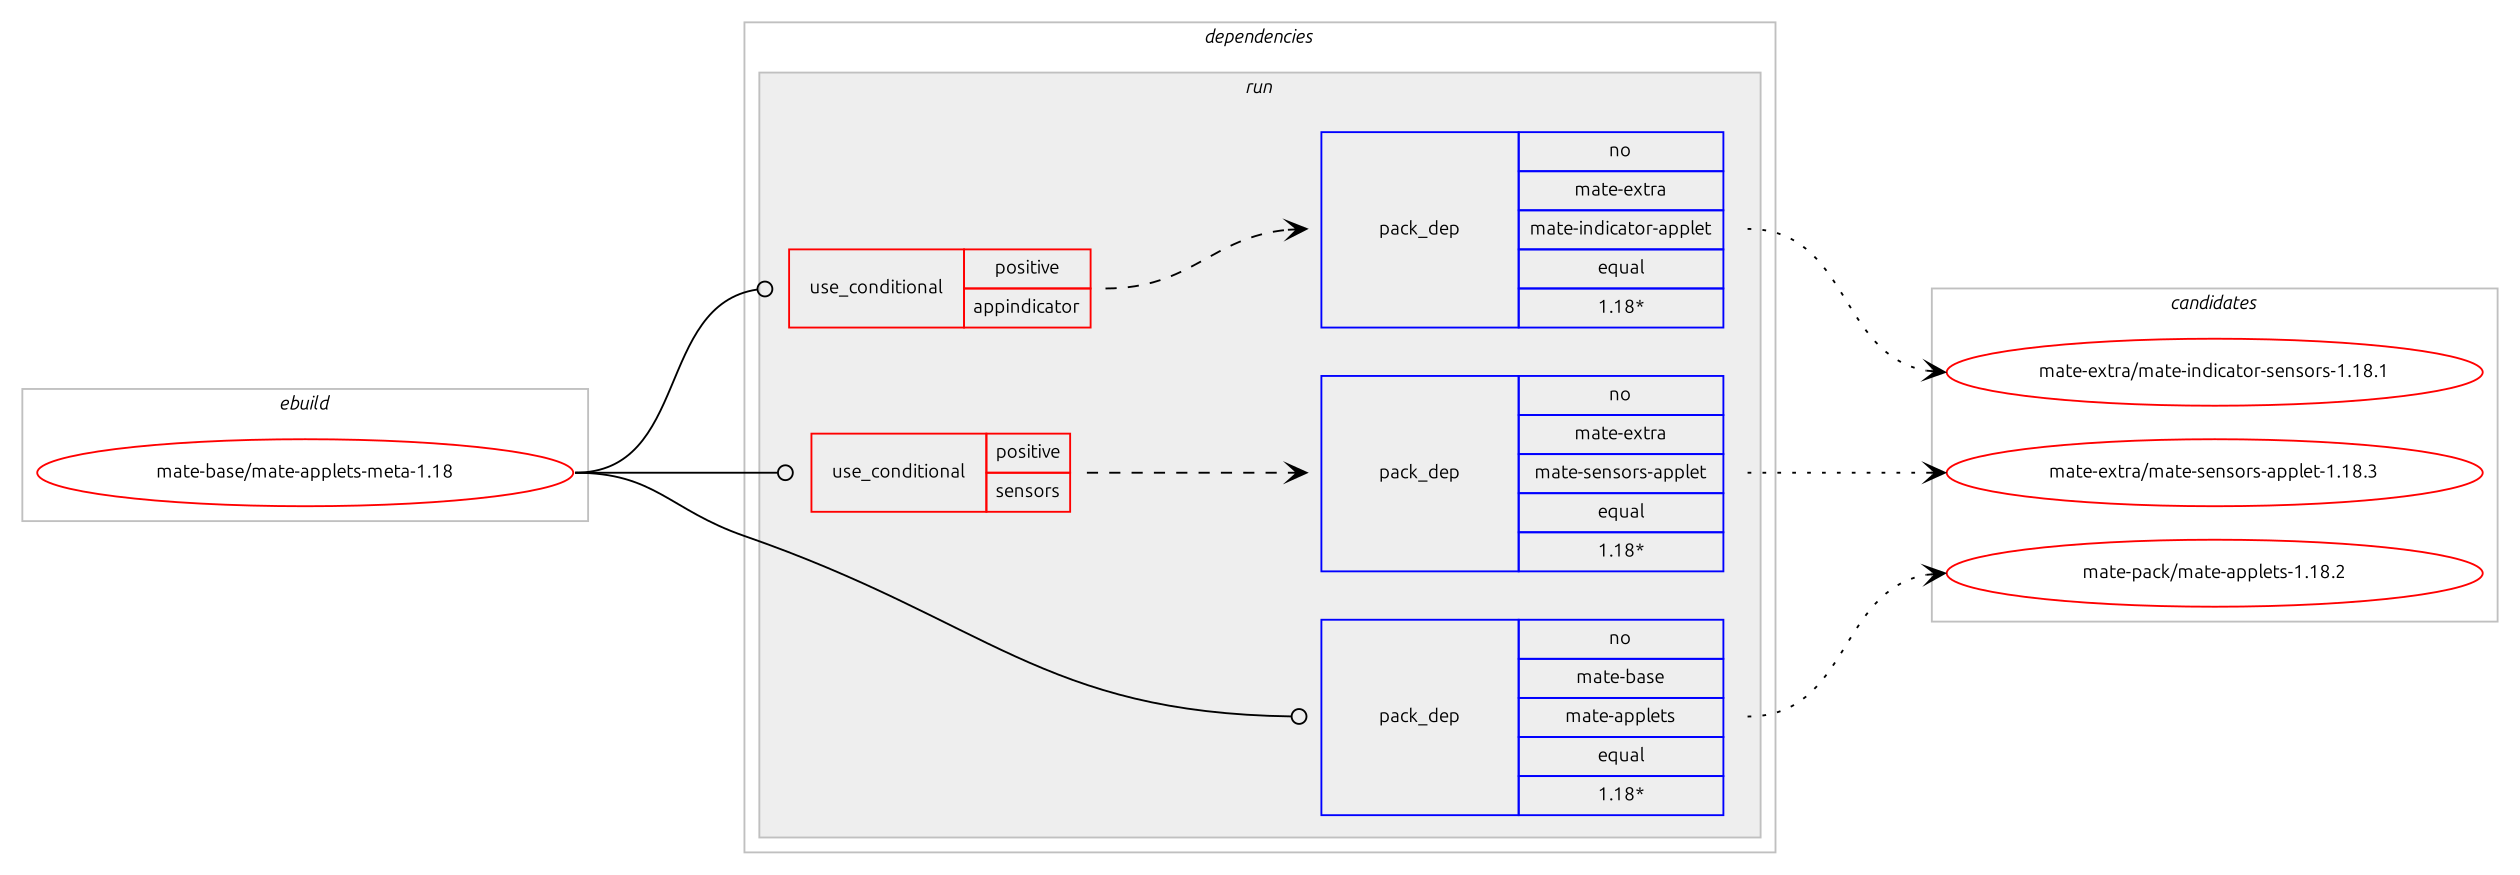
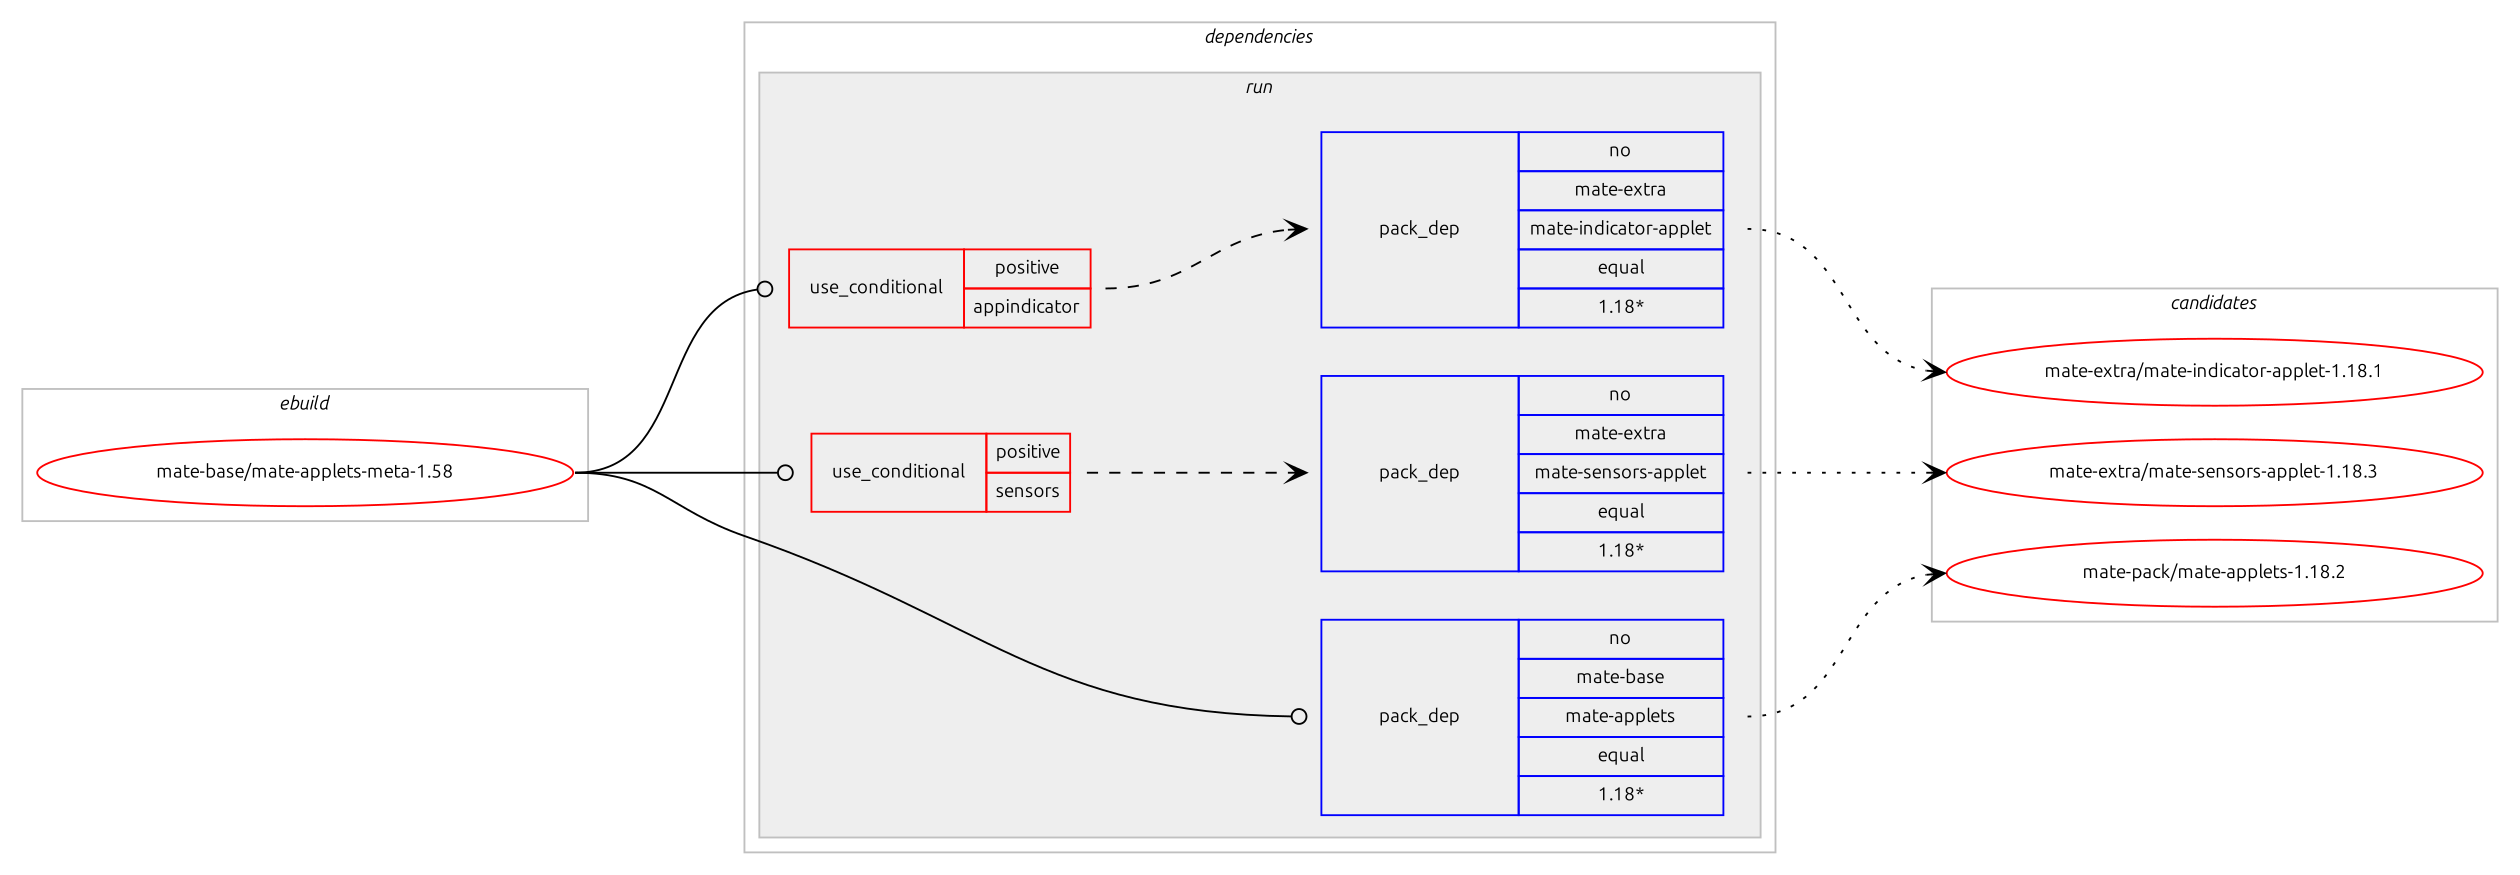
(2215, 372) -> (2215, 372)
(305, 473) -> (305, 473)
